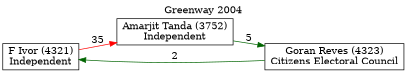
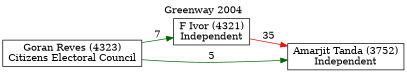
(245, 43) -> (211, 62)
(175, 56) -> (158, 35)
